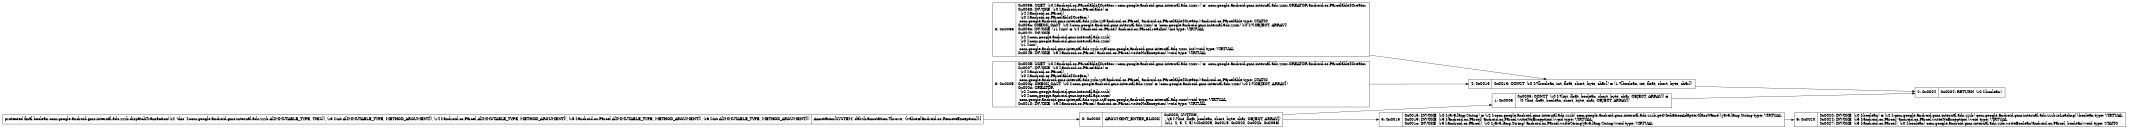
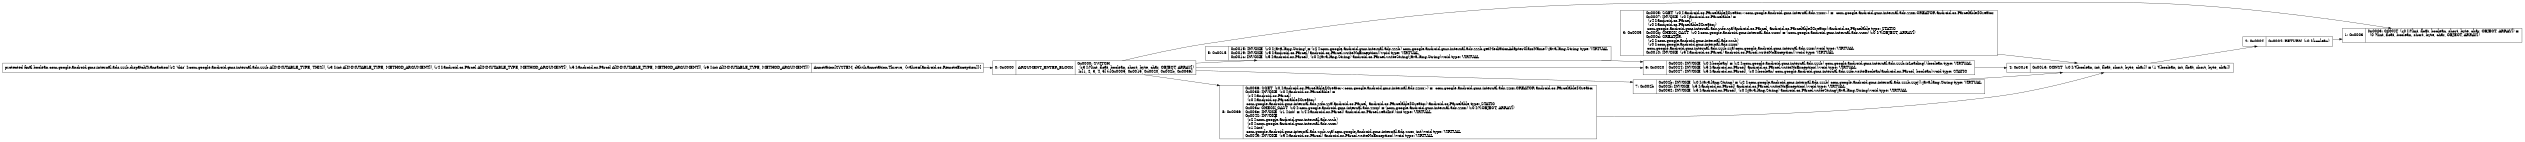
none -> (1418, 68)
none -> (1989, 68)
none -> (1181, 80)
none -> (1809, 87)
(1792, 96) -> (2336, 39)
